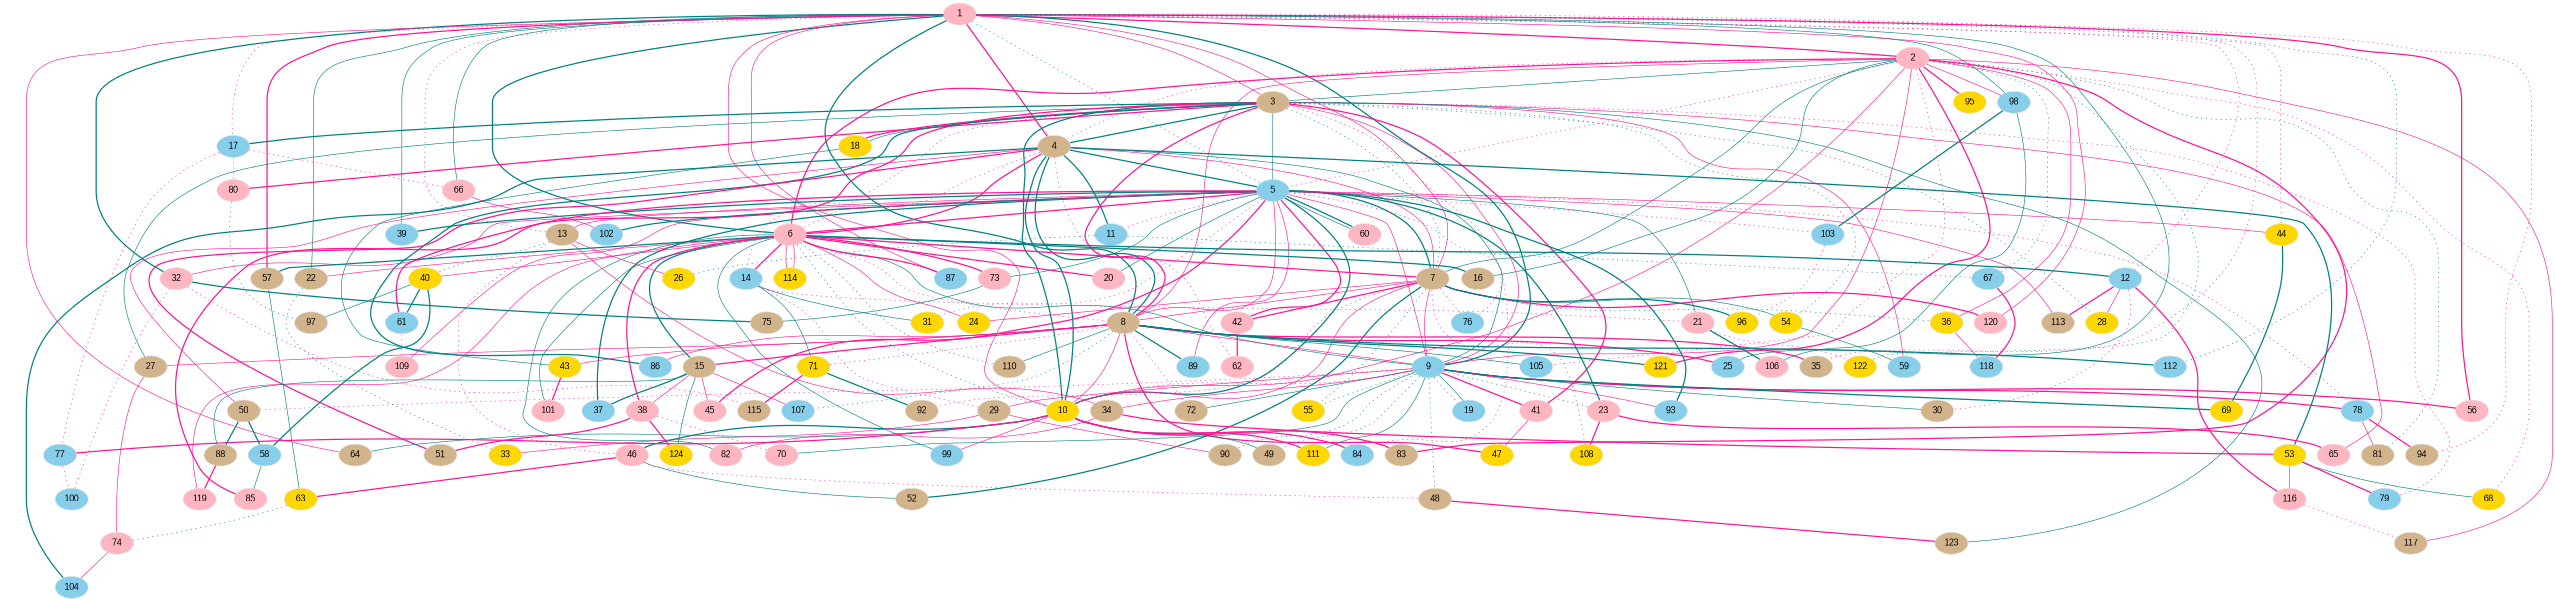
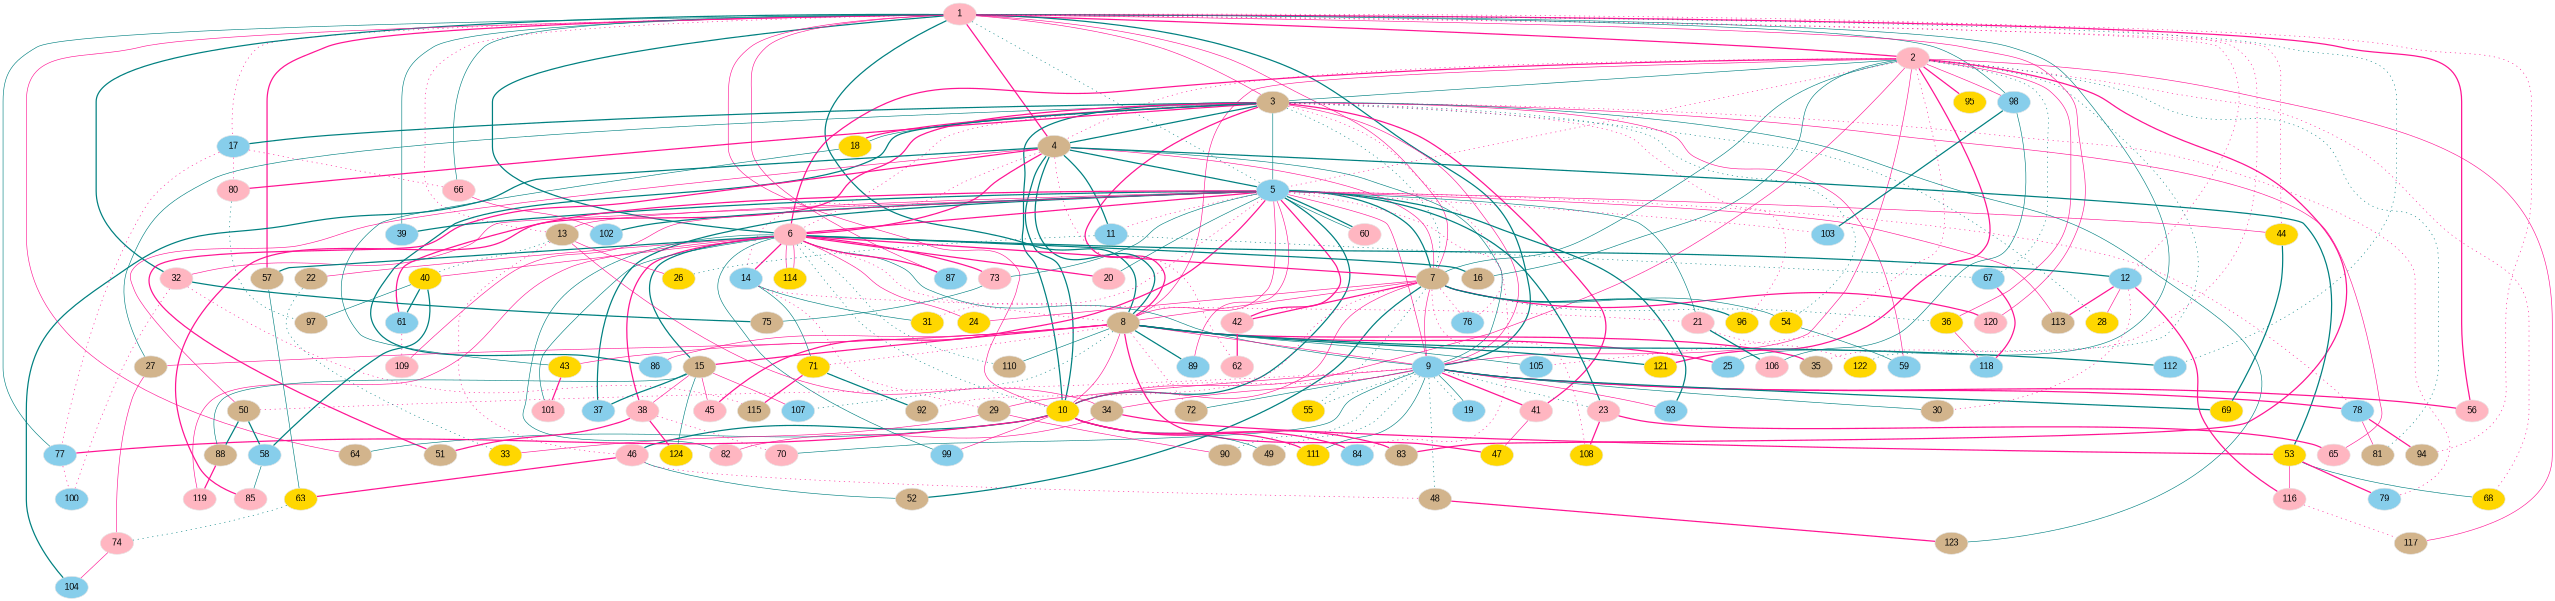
(450, 38) -> (275, 28)
(1801, 288) -> (1598, 128)
